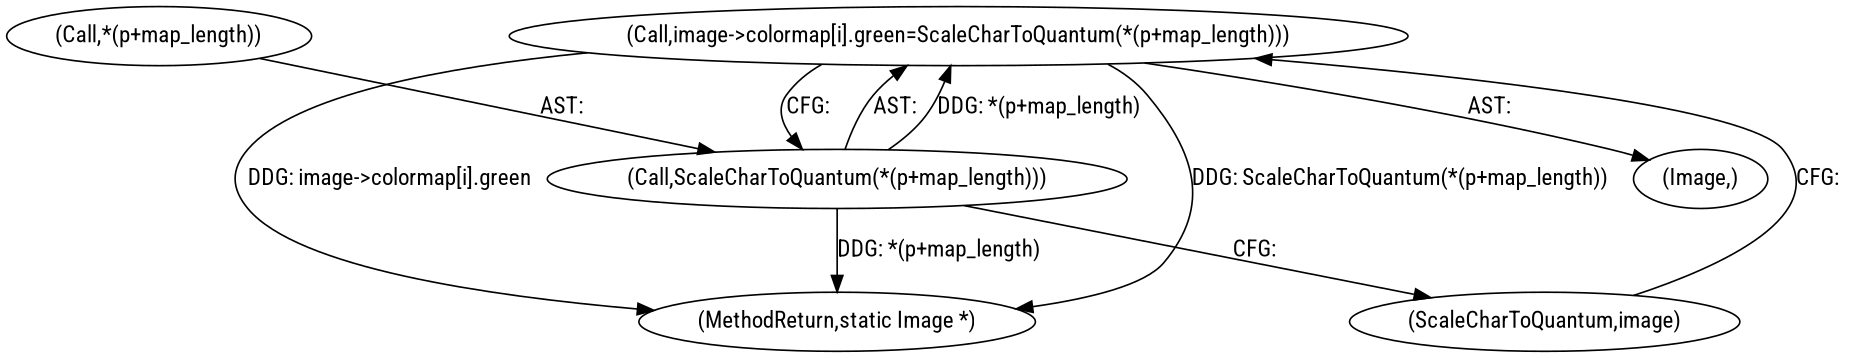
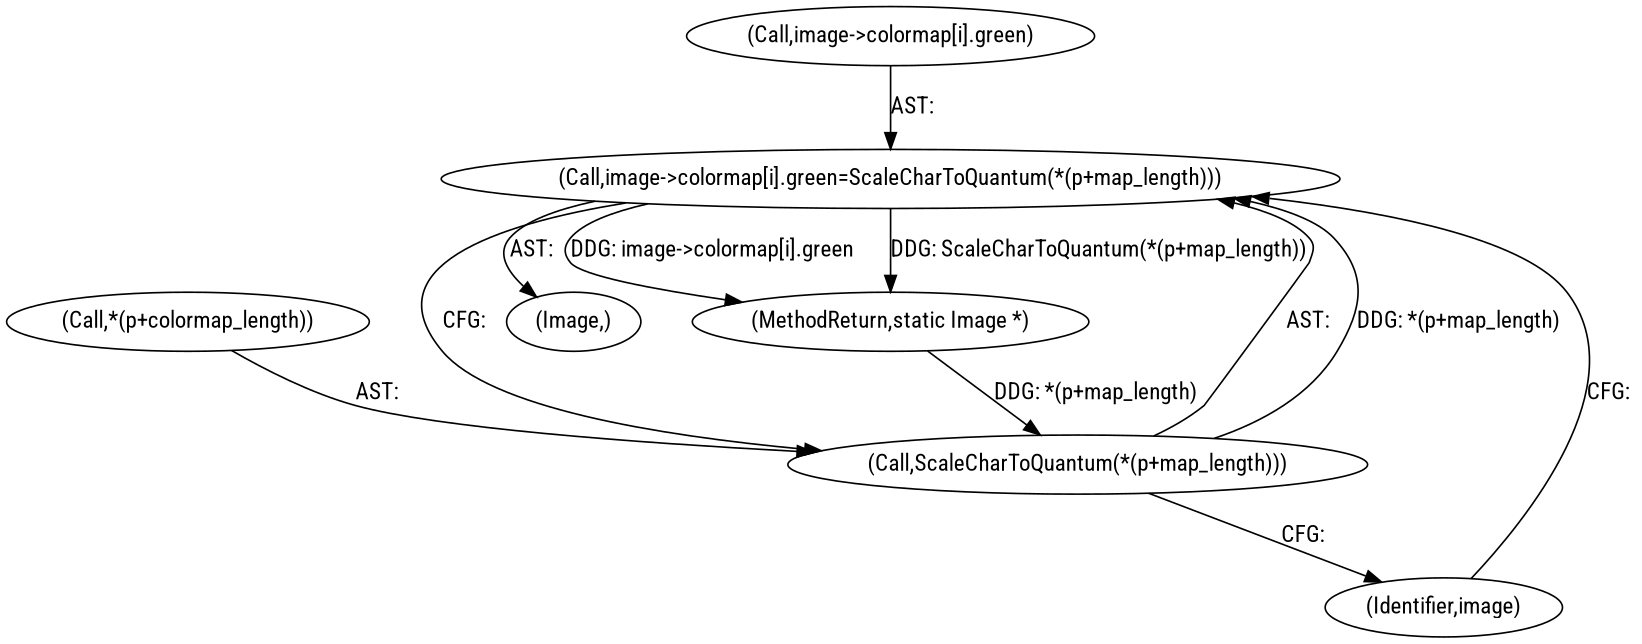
(159, 36) -> (188, 322)
none -> (891, 36)
(837, 242) -> (977, 388)
(1545, 322) -> (1444, 607)
